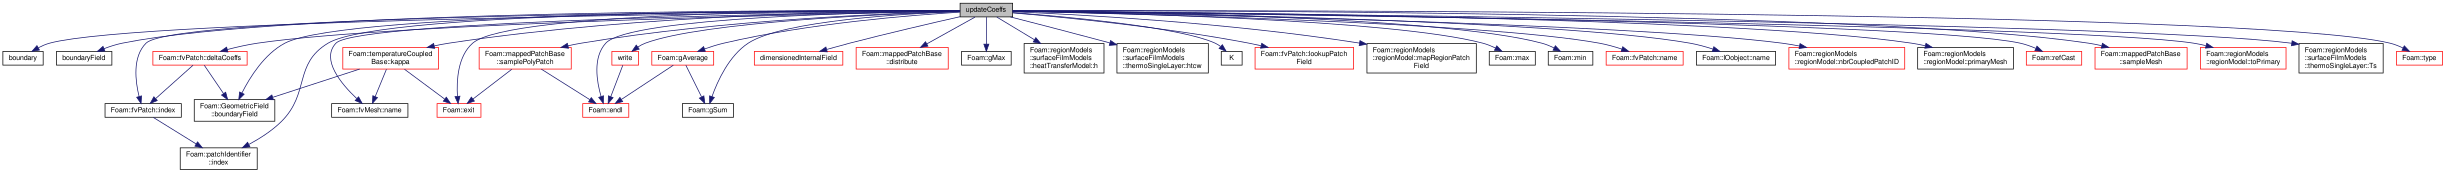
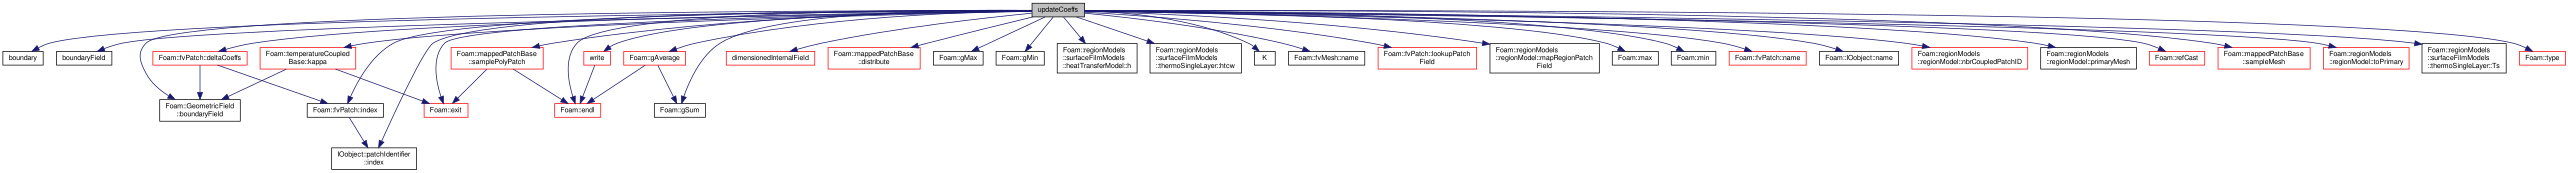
none -> (1020, 58)
(381, 83) -> none
(219, 159) -> (374, 159)
